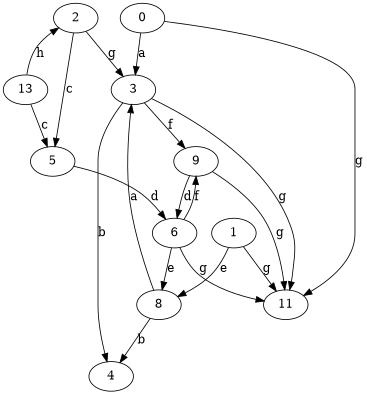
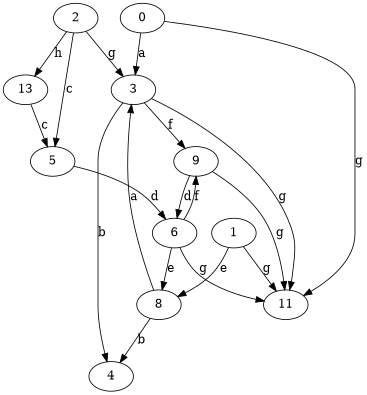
(34, 51) -> (53, 50)
